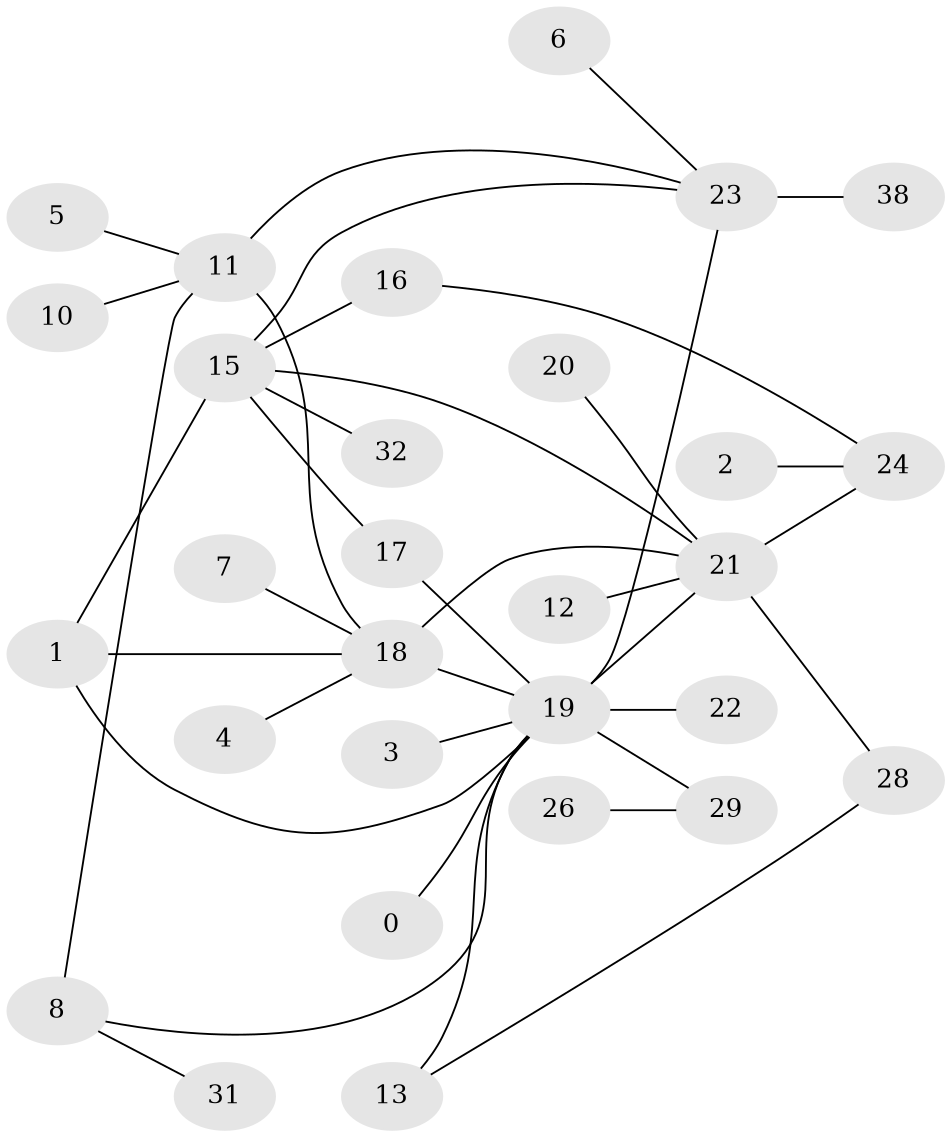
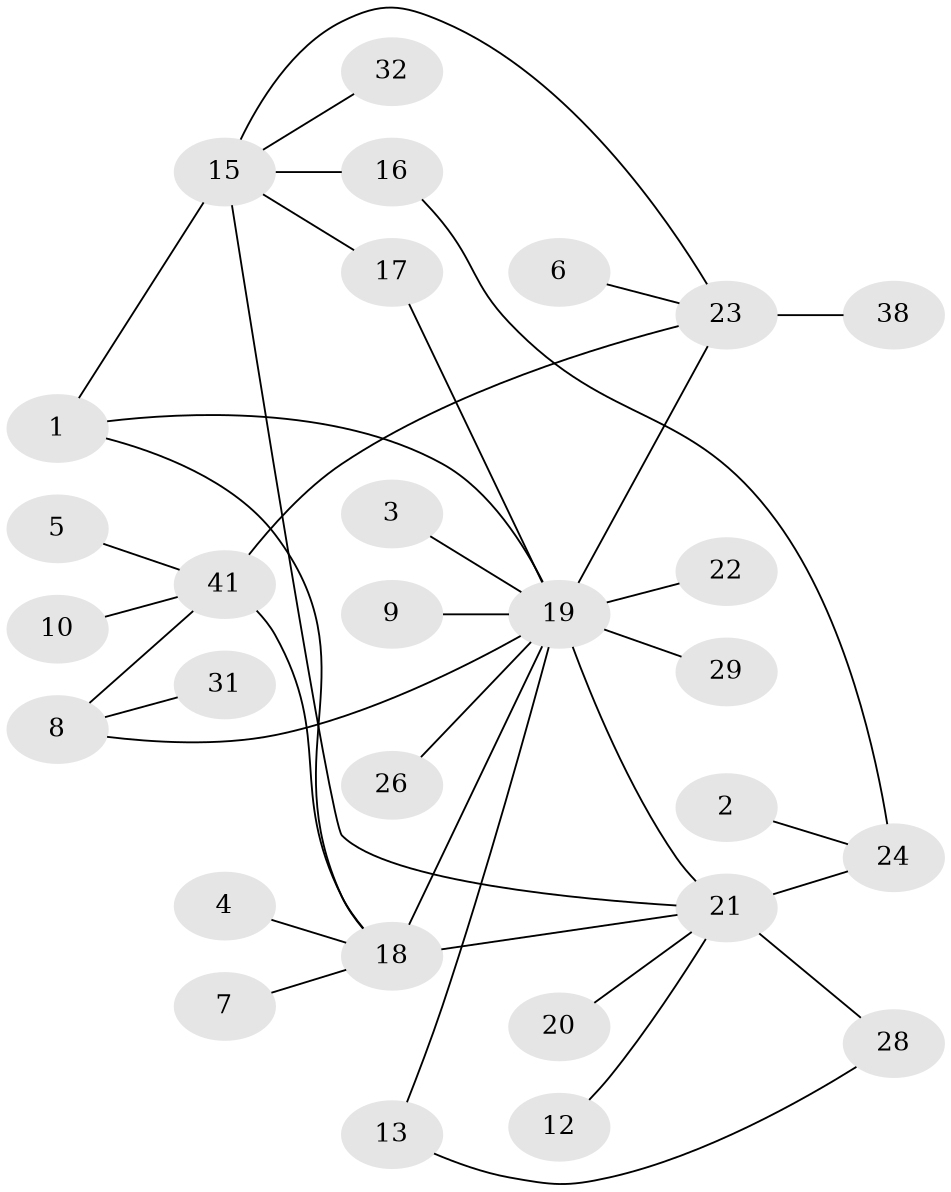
(225, 268) -> (225, 585)
(643, 810) -> (476, 700)
(392, 925) -> (392, 614)
